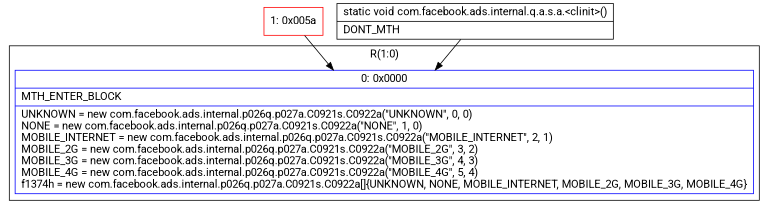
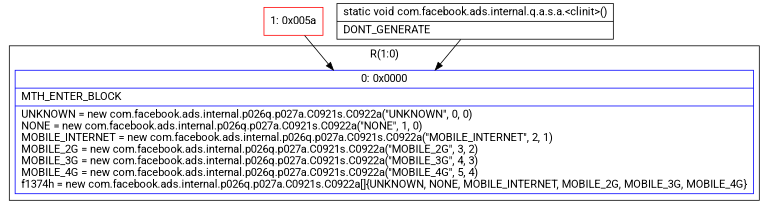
(372, 30) -> (387, 30)
